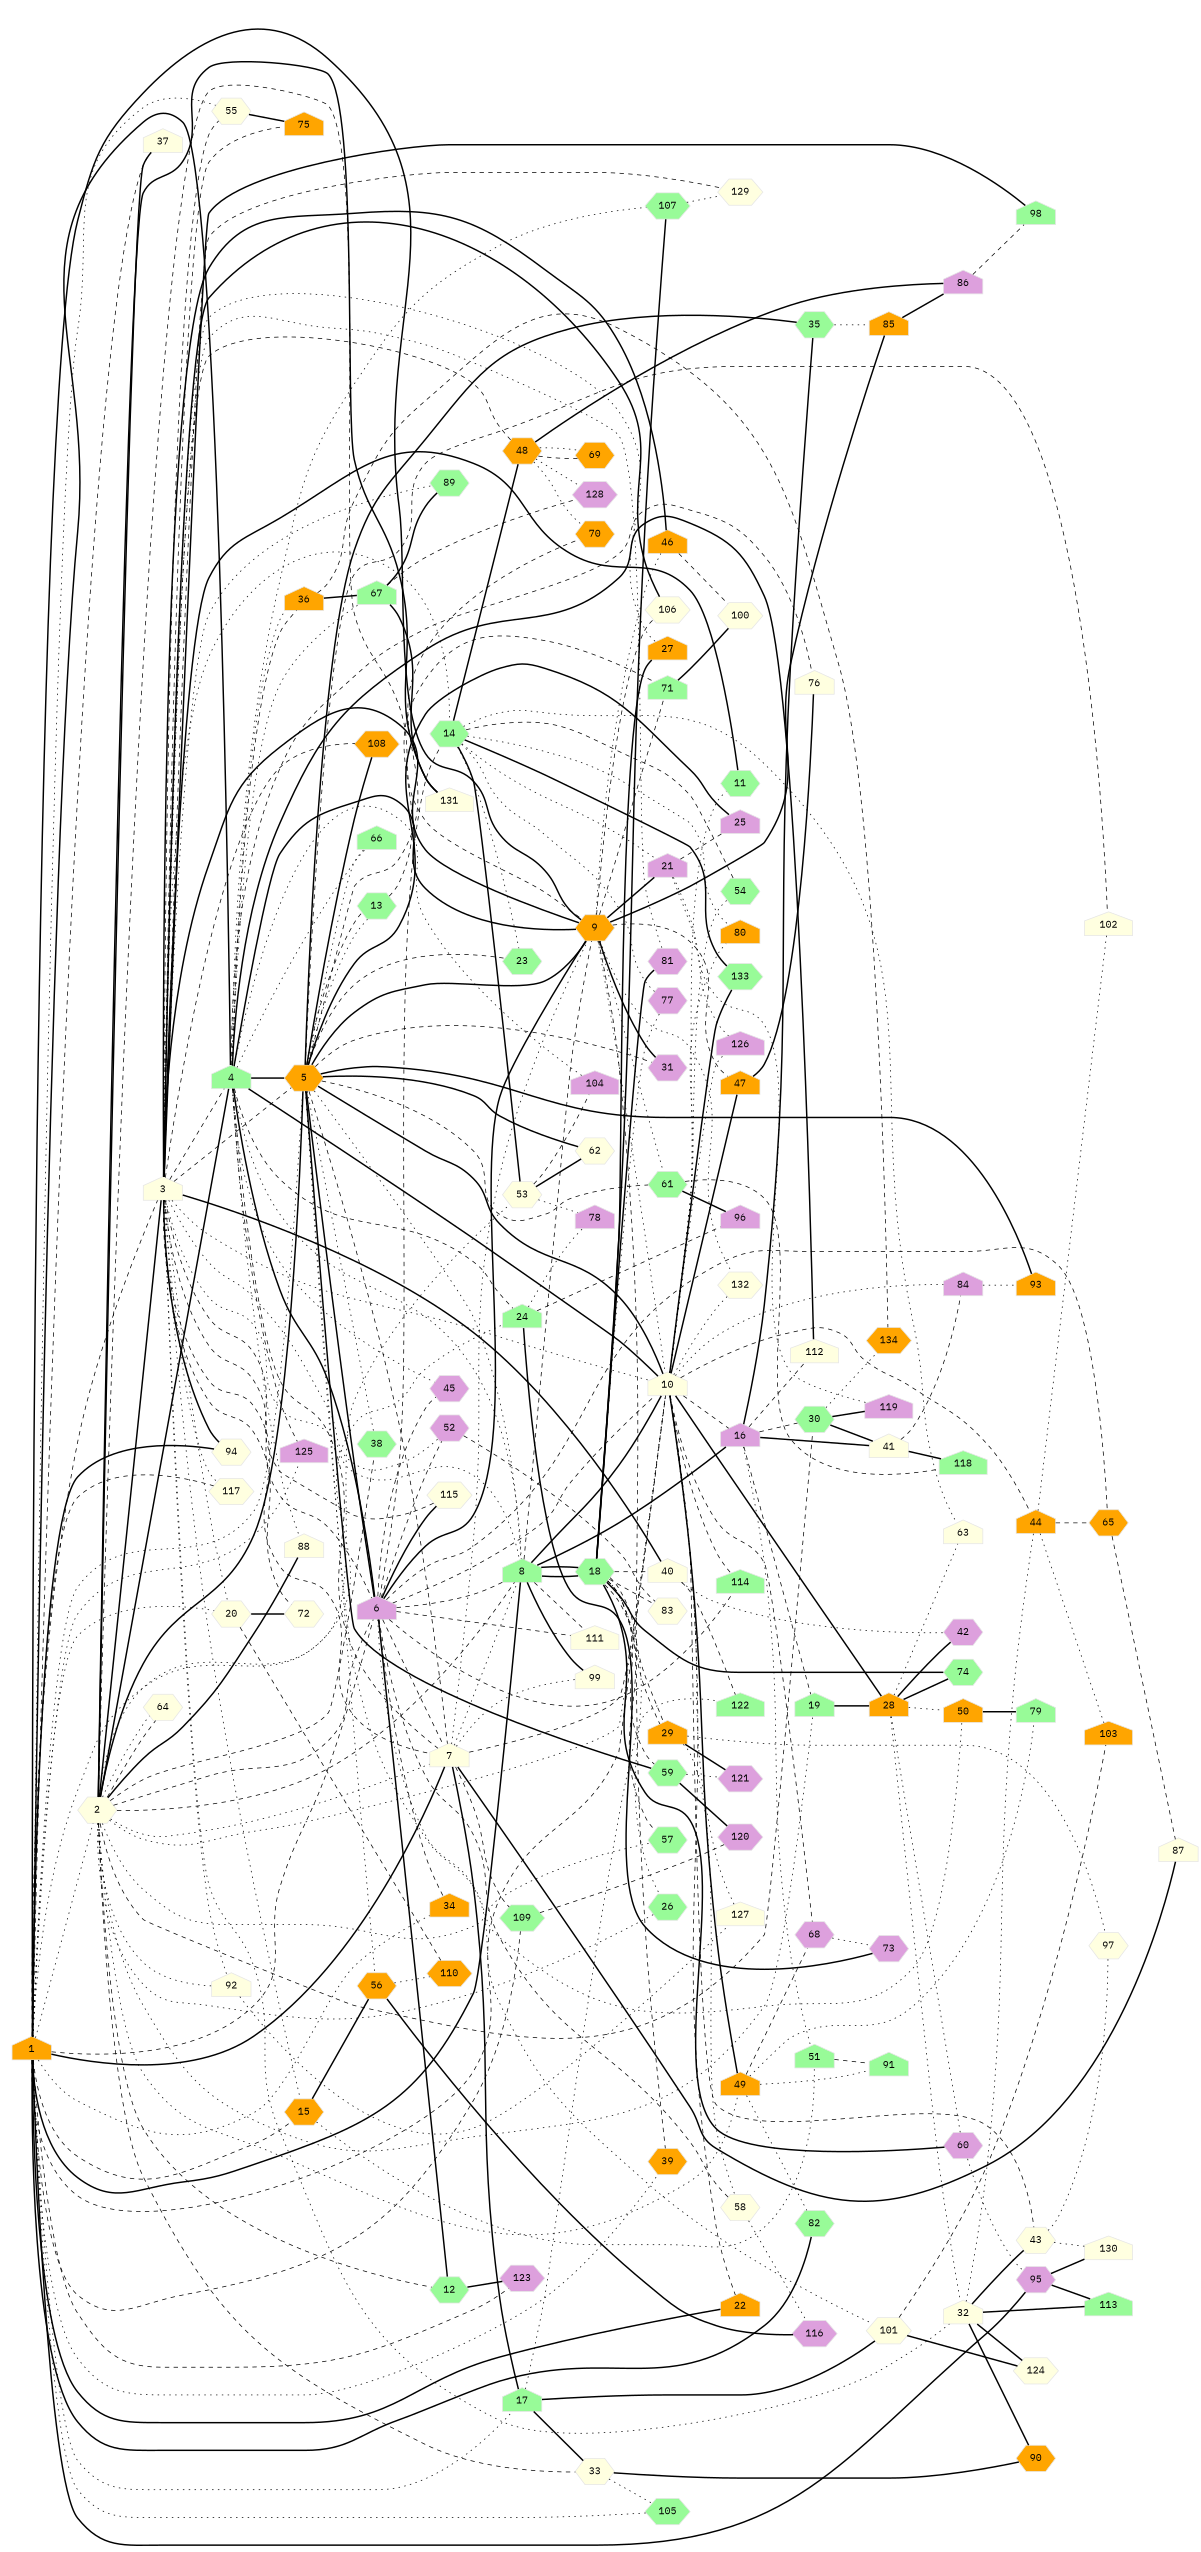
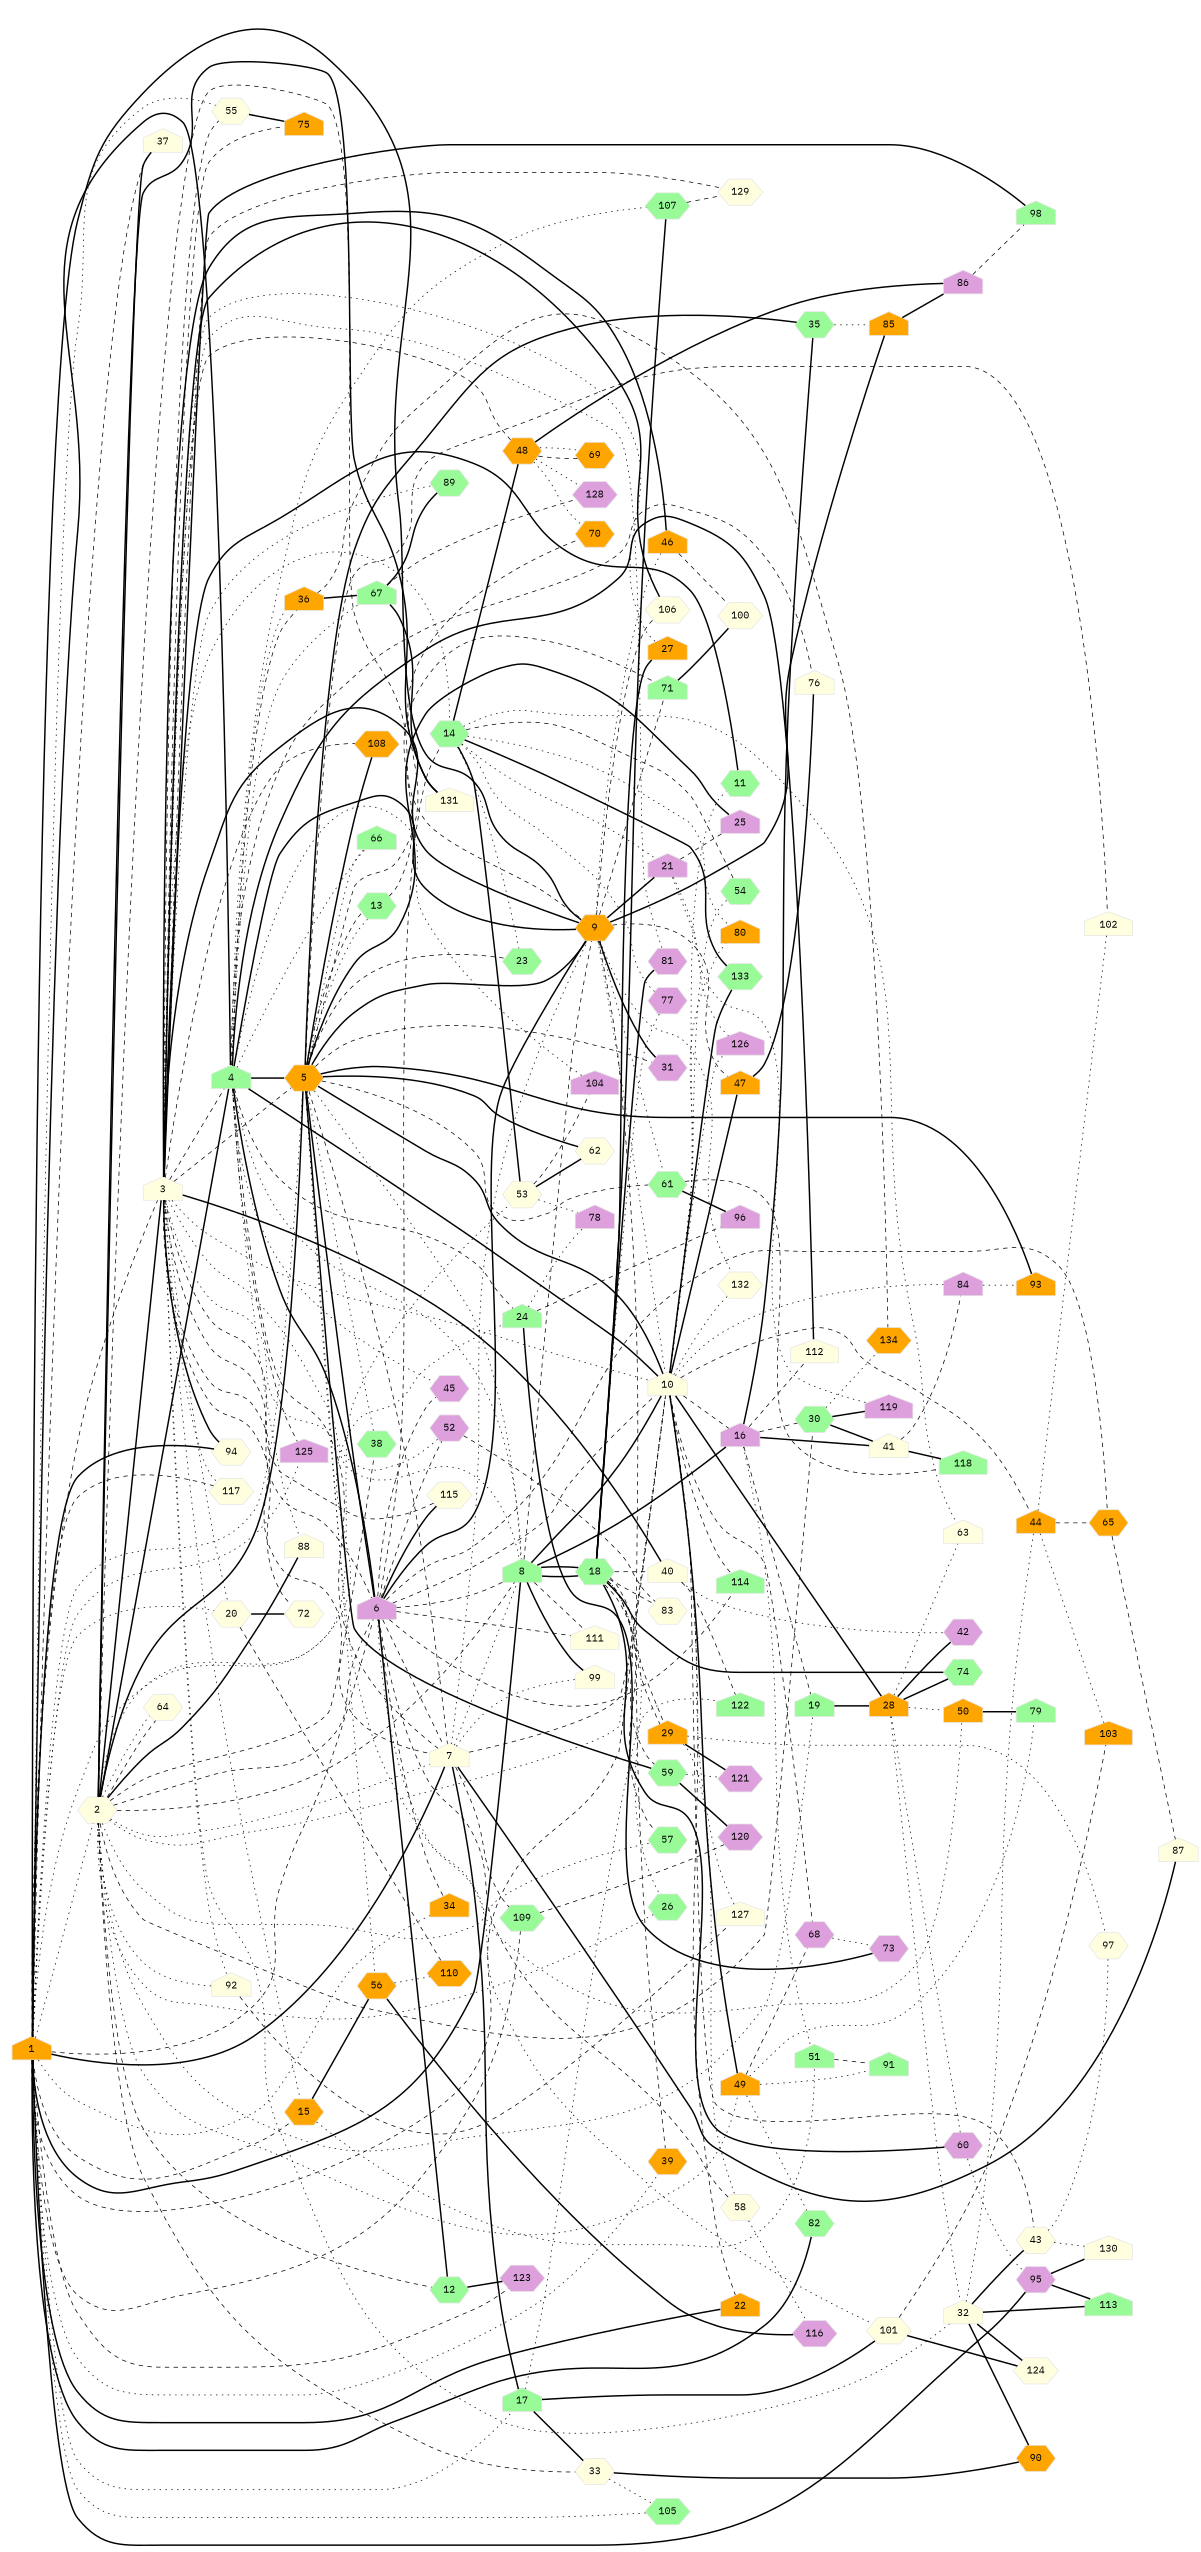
(704, 199) -> (704, 199)
(492, 2119) -> (492, 2119)
